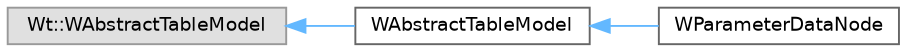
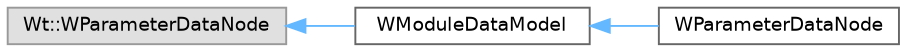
(147, 26) -> (147, 26)
(473, 26) -> (473, 26)
